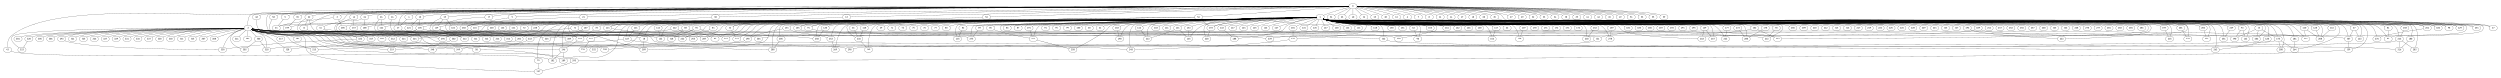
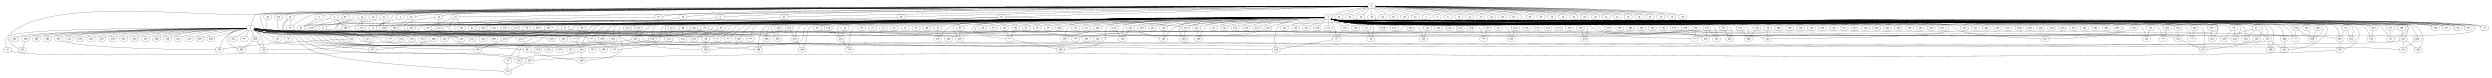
(492, 28) -> none
